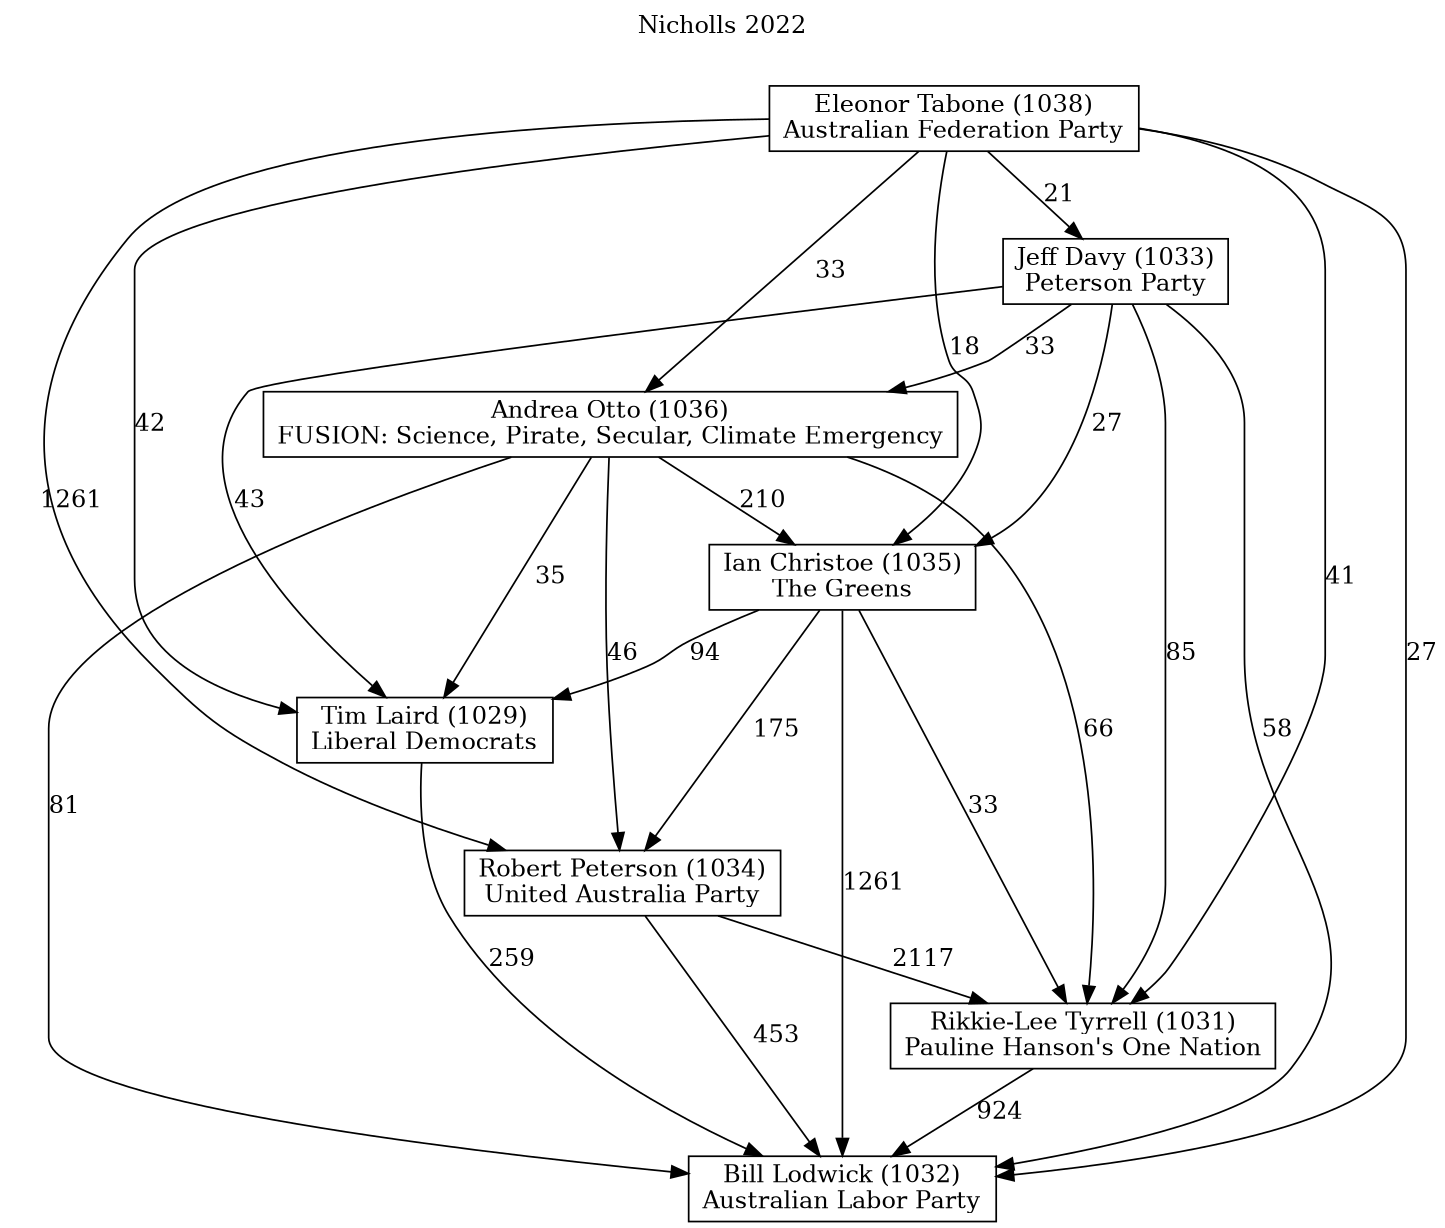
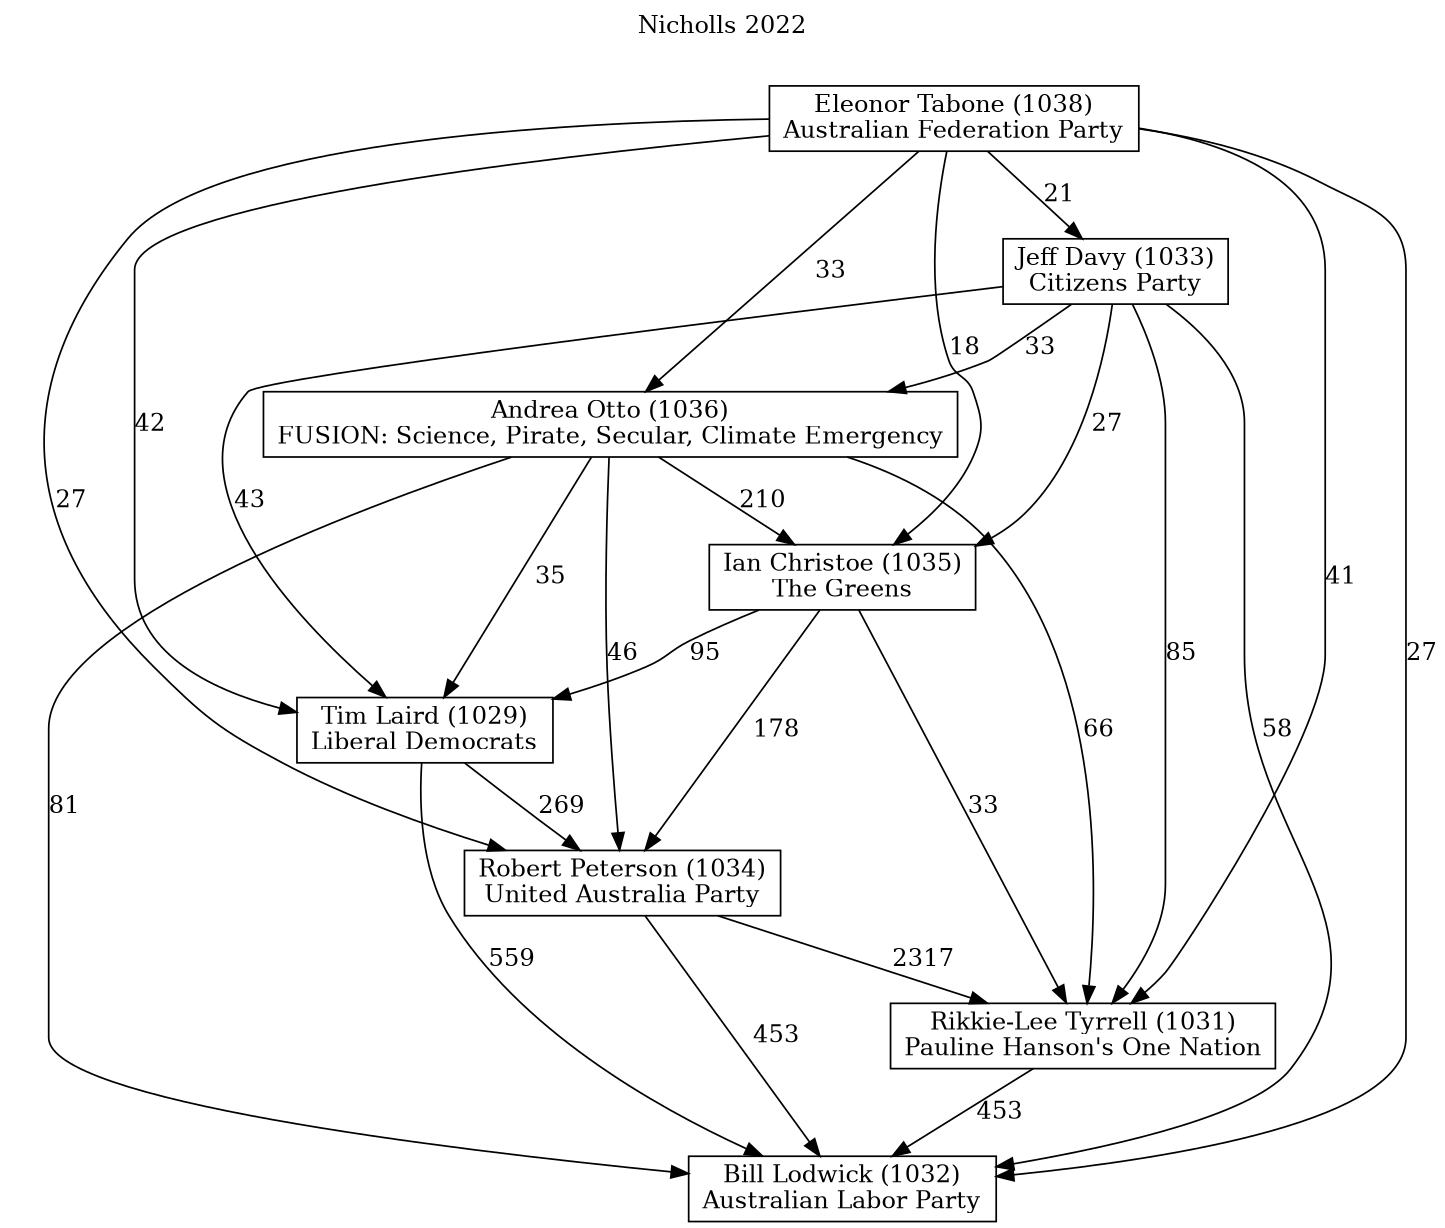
(1116, 271) -> (1116, 271)
(72, 501) -> (72, 501)
(706, 654) -> (706, 654)
(777, 730) -> (777, 730)
none -> (515, 802)
(842, 874) -> none
(513, 960) -> (513, 960)
(924, 960) -> (924, 960)
(1001, 1112) -> (1001, 1112)
